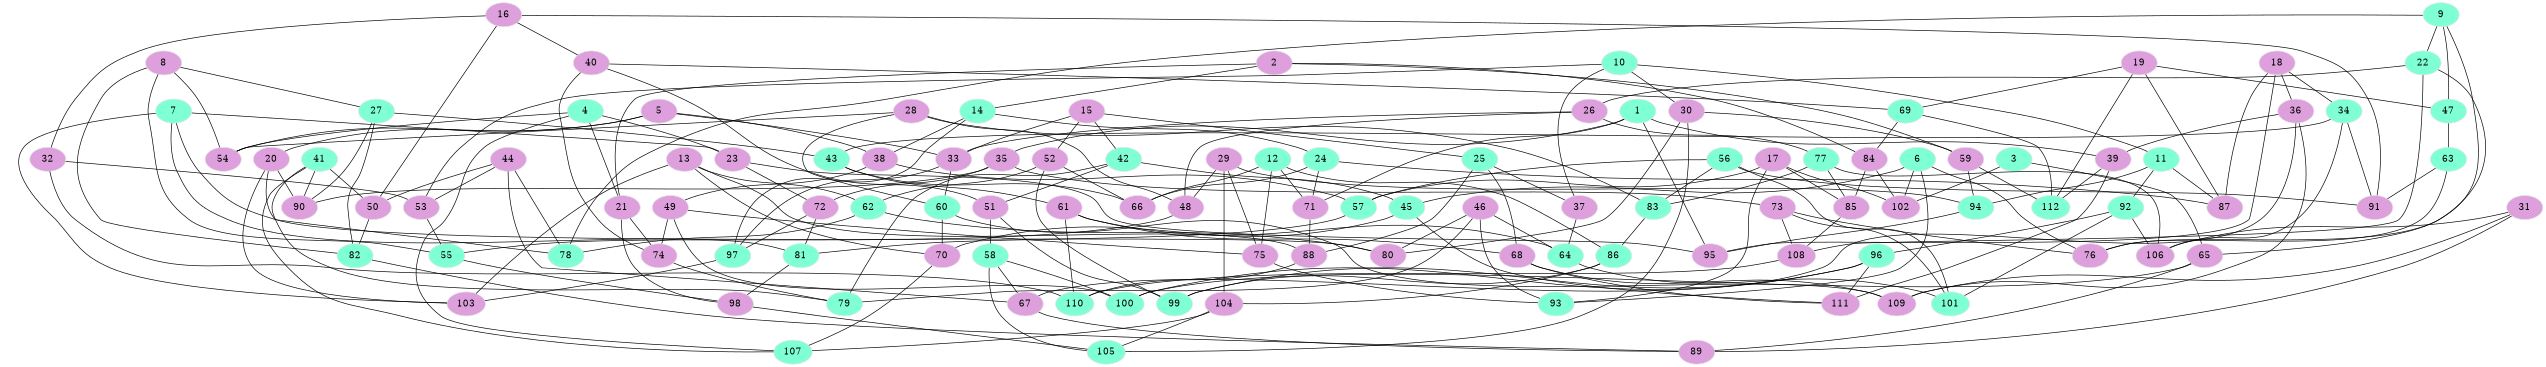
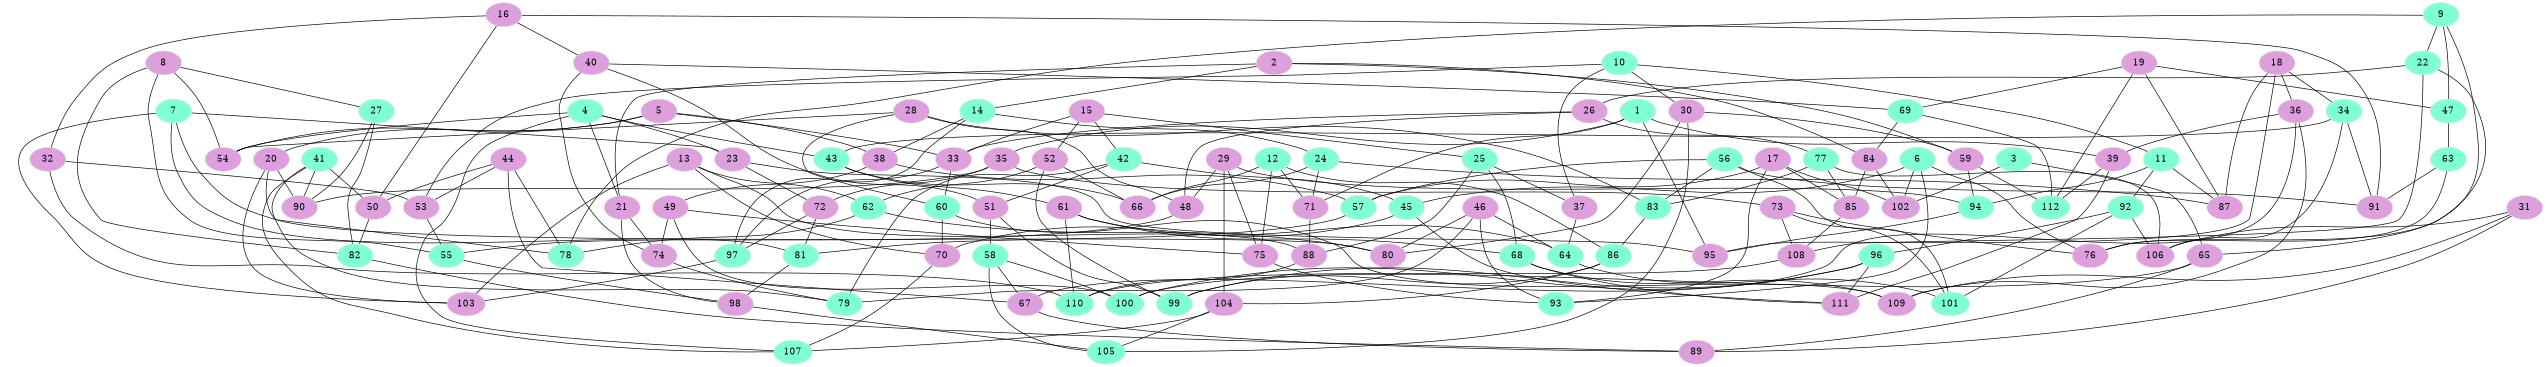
(626, 133) -> (708, 137)
(1517, 256) -> (1517, 256)
